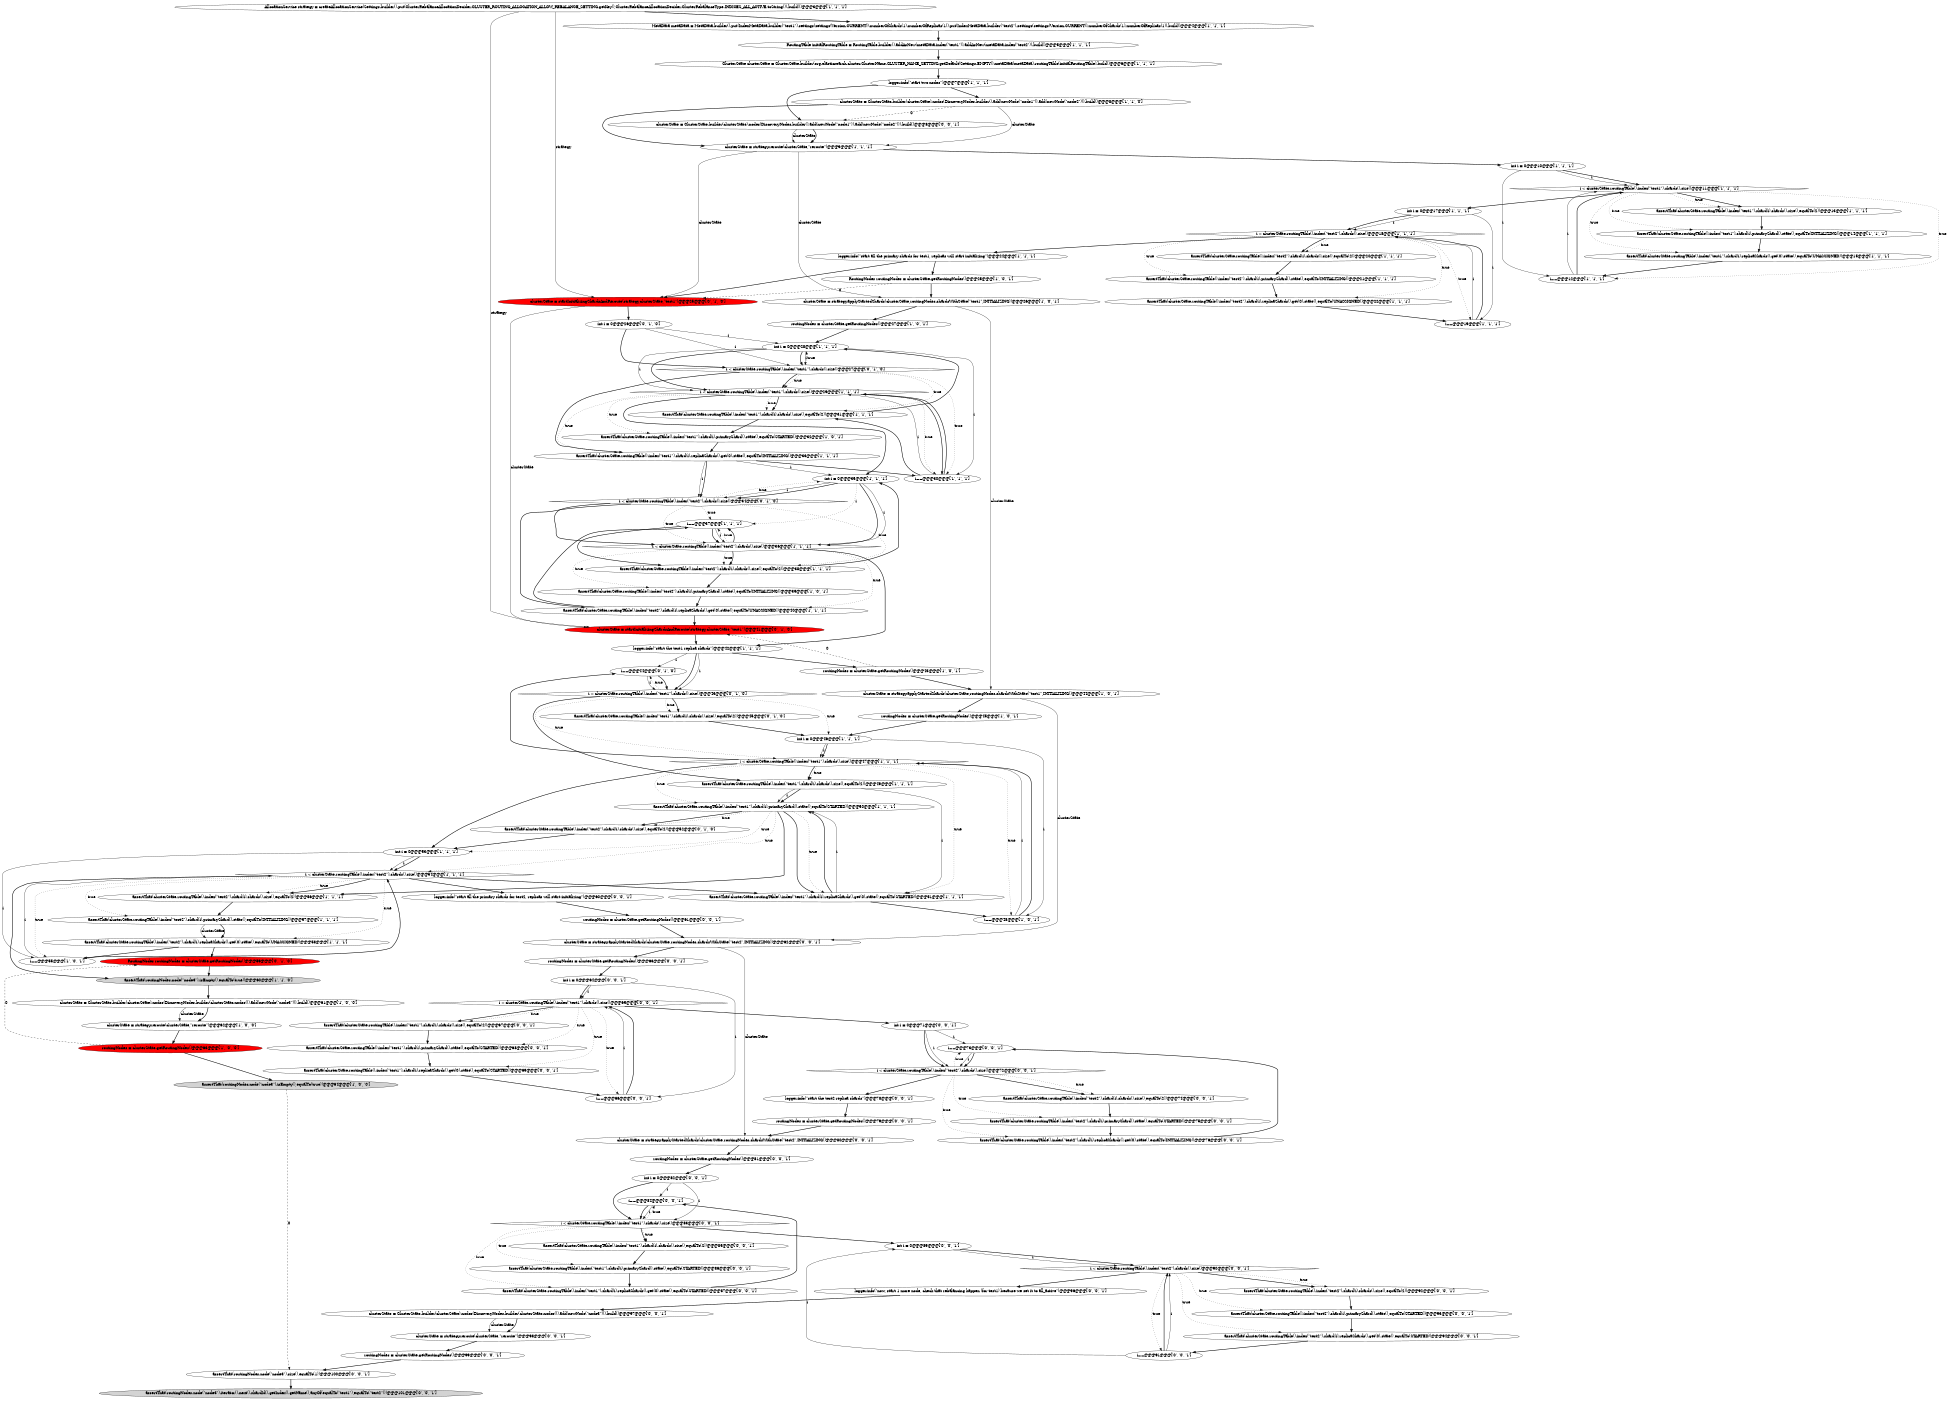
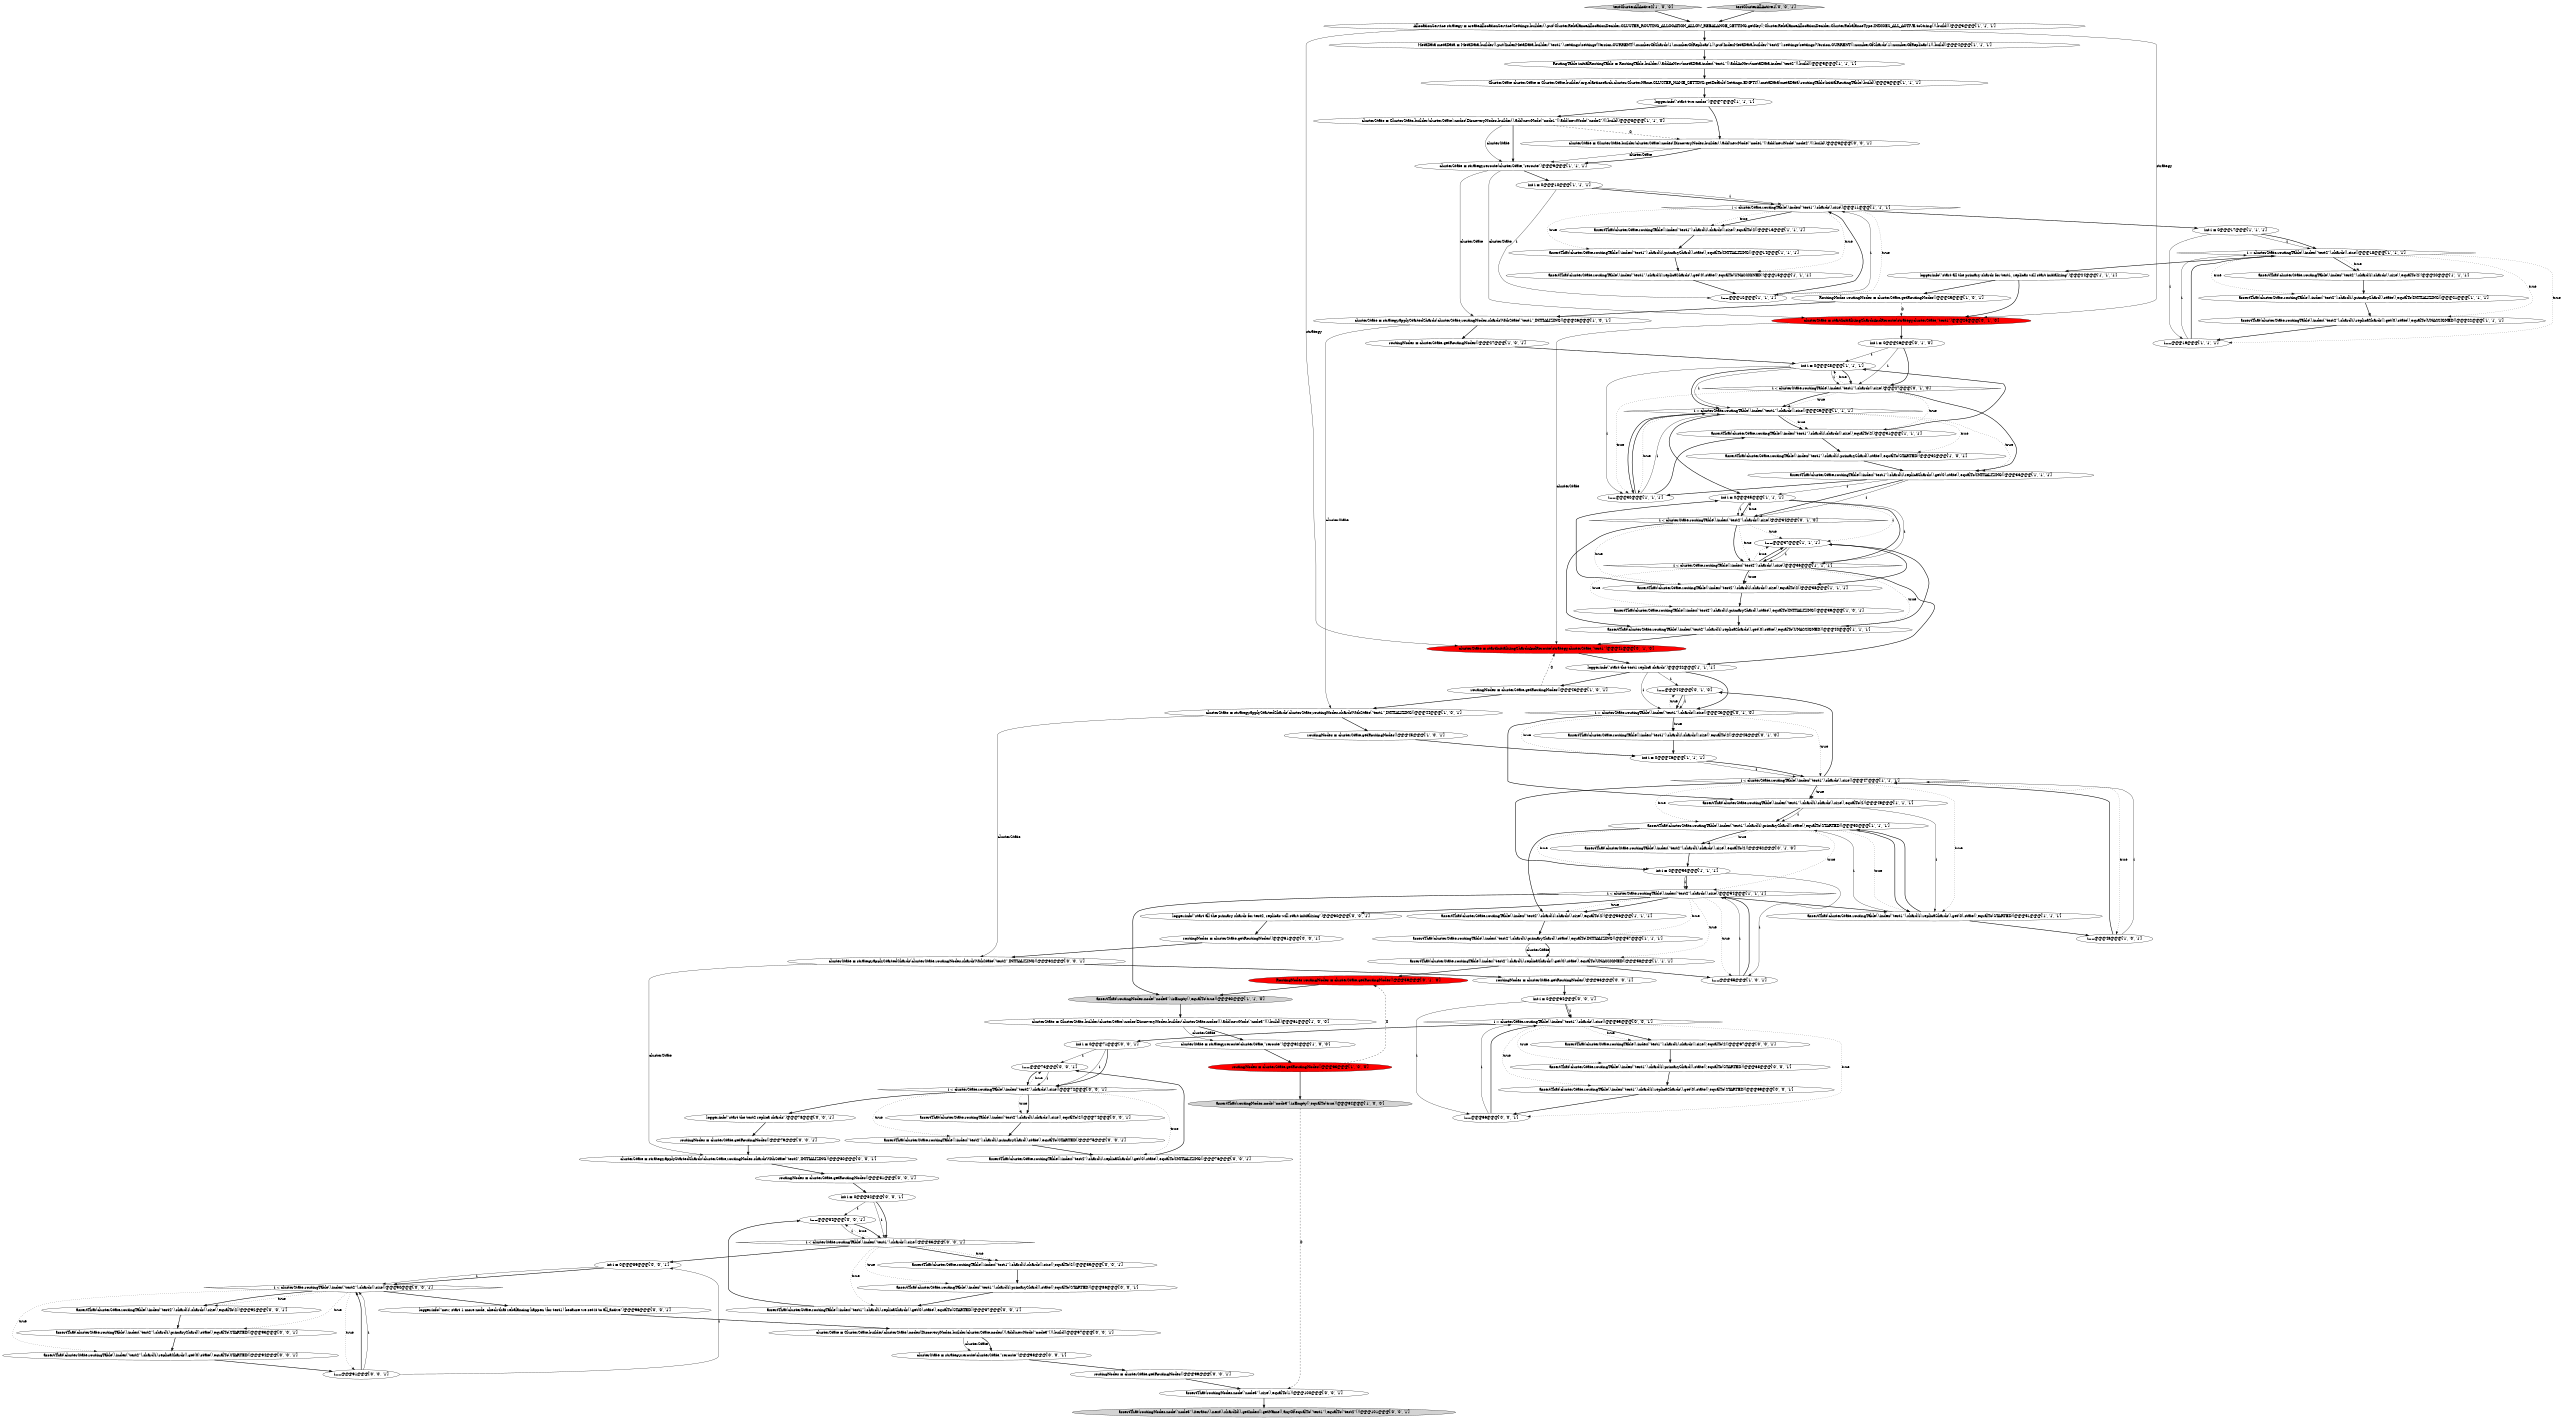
none -> (1643, 7)
none -> (1766, 7)
(1038, 756) -> none
